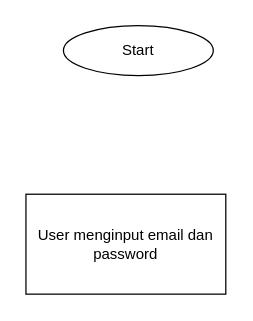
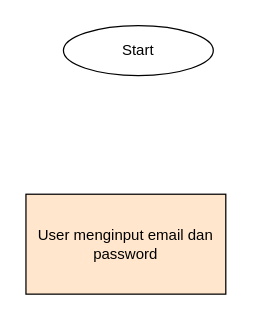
(126, 244) -> (126, 244)
